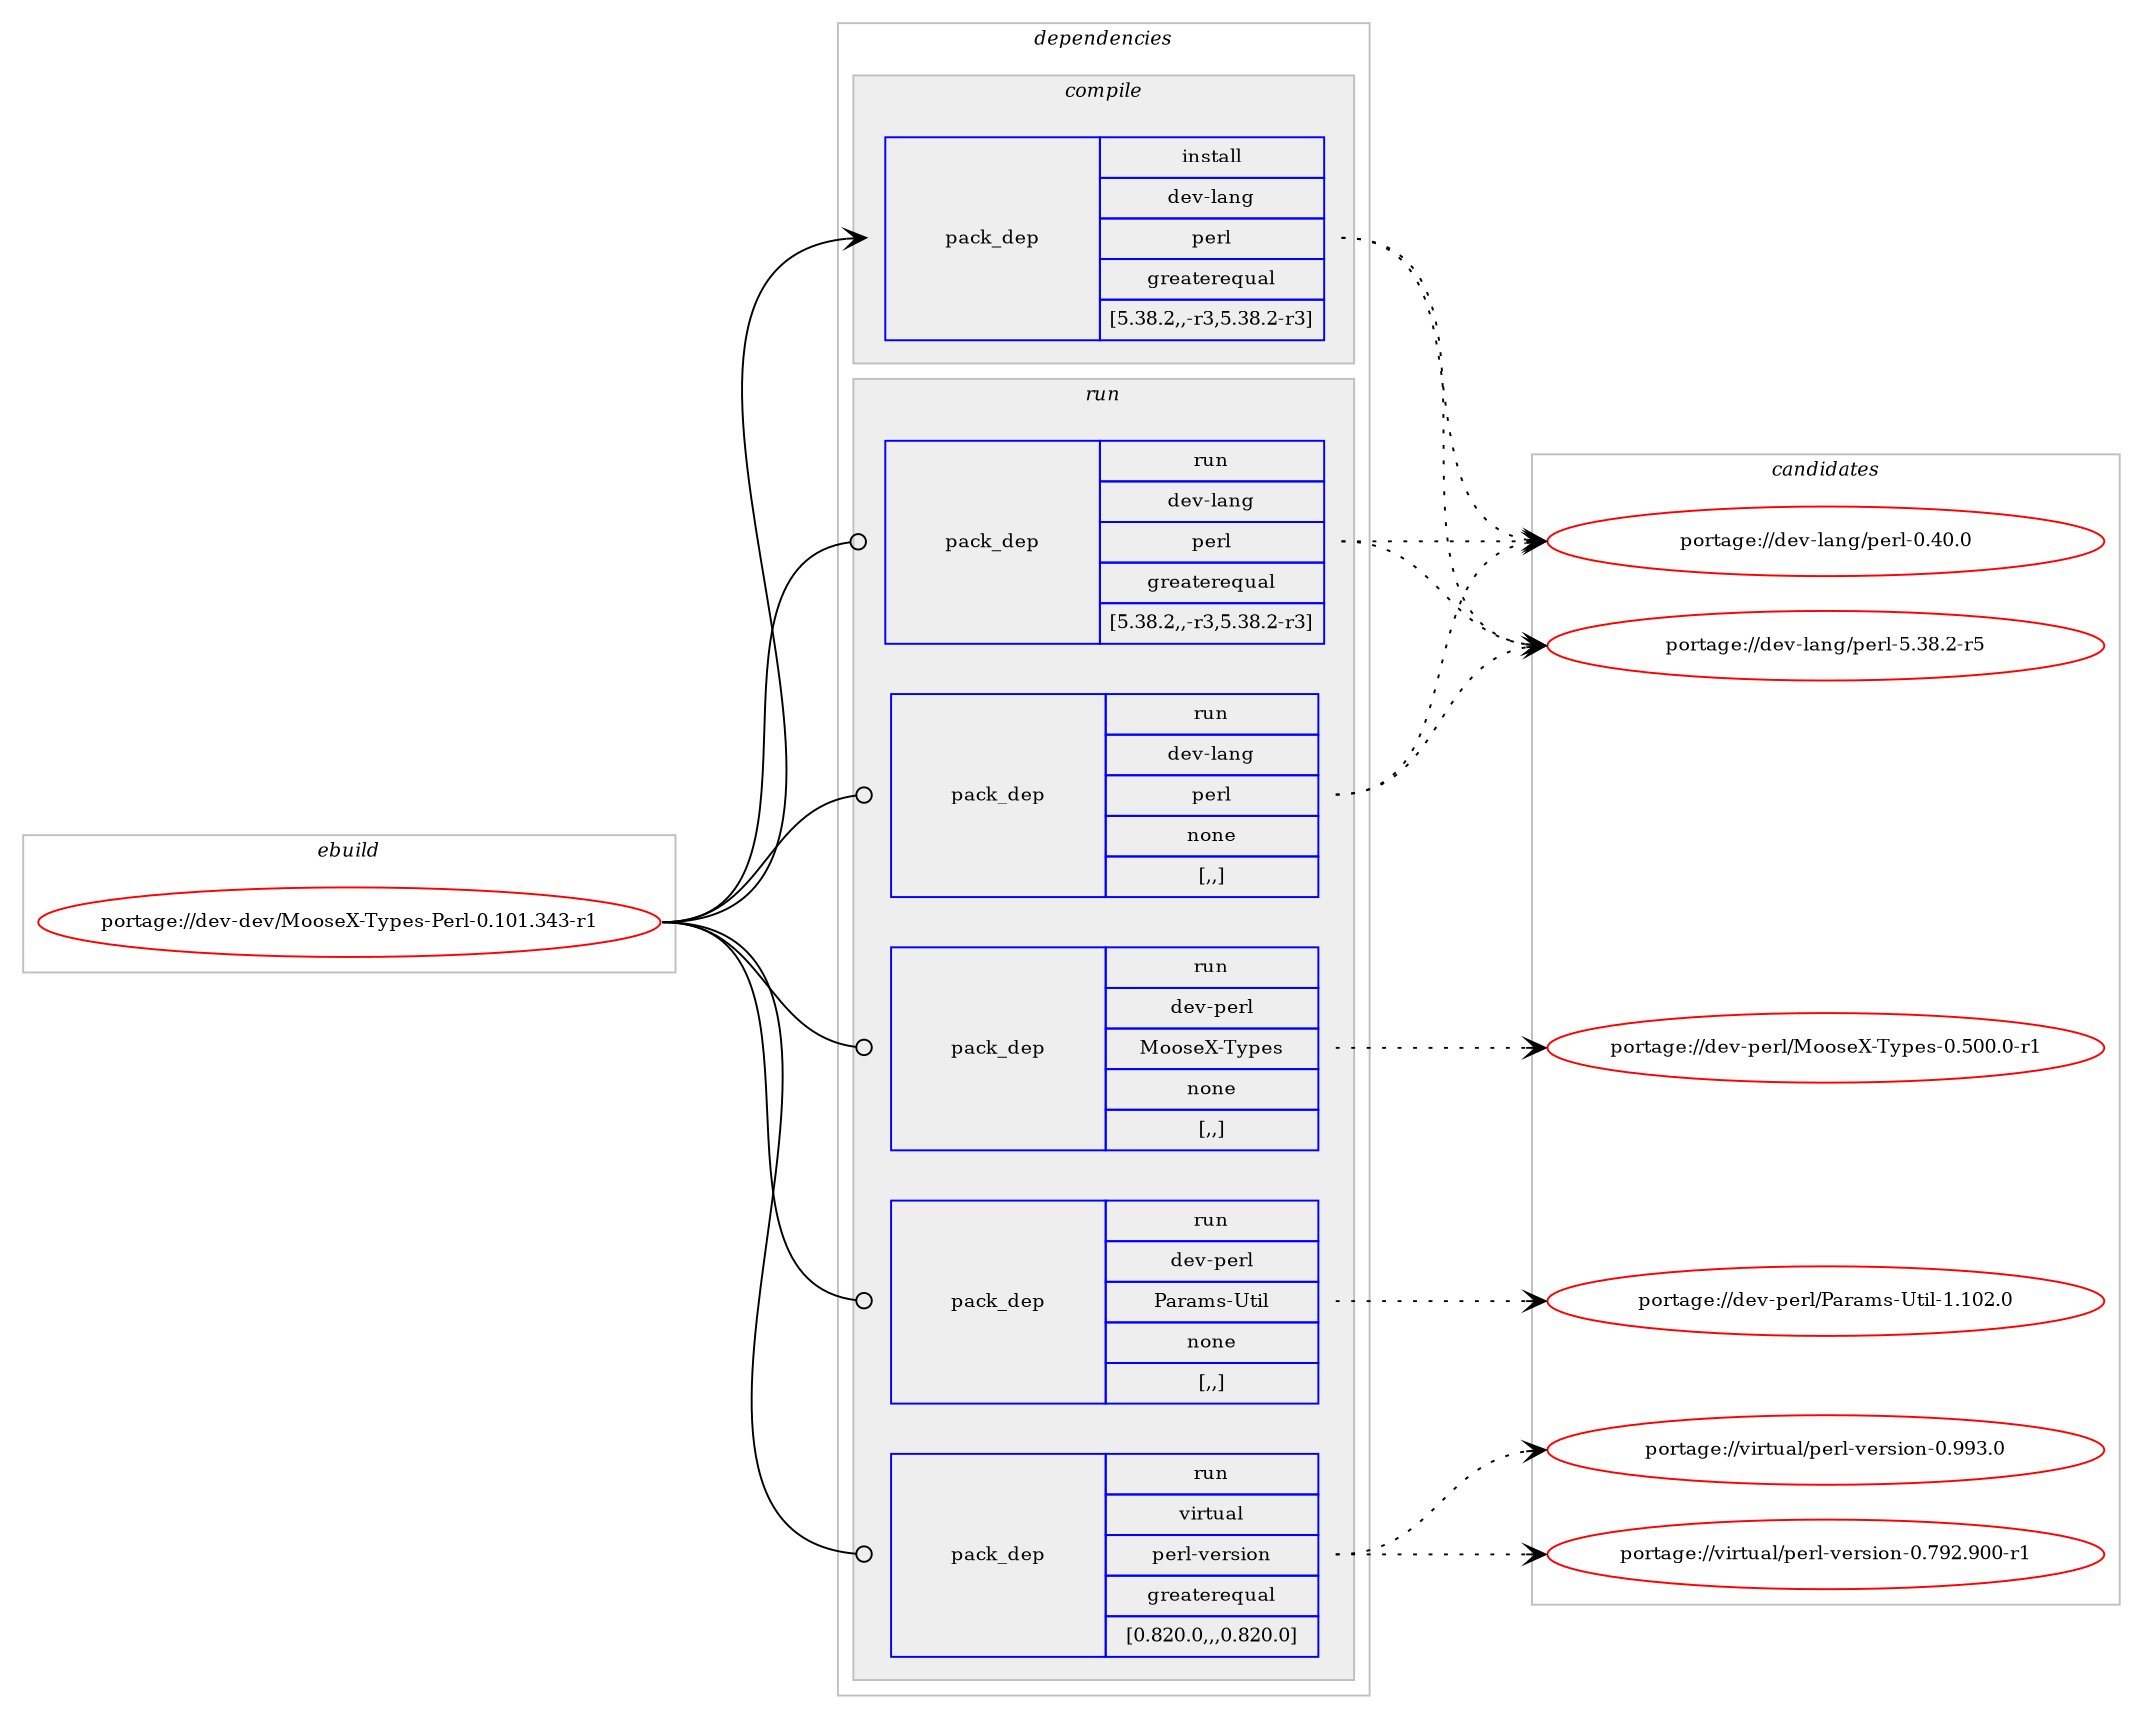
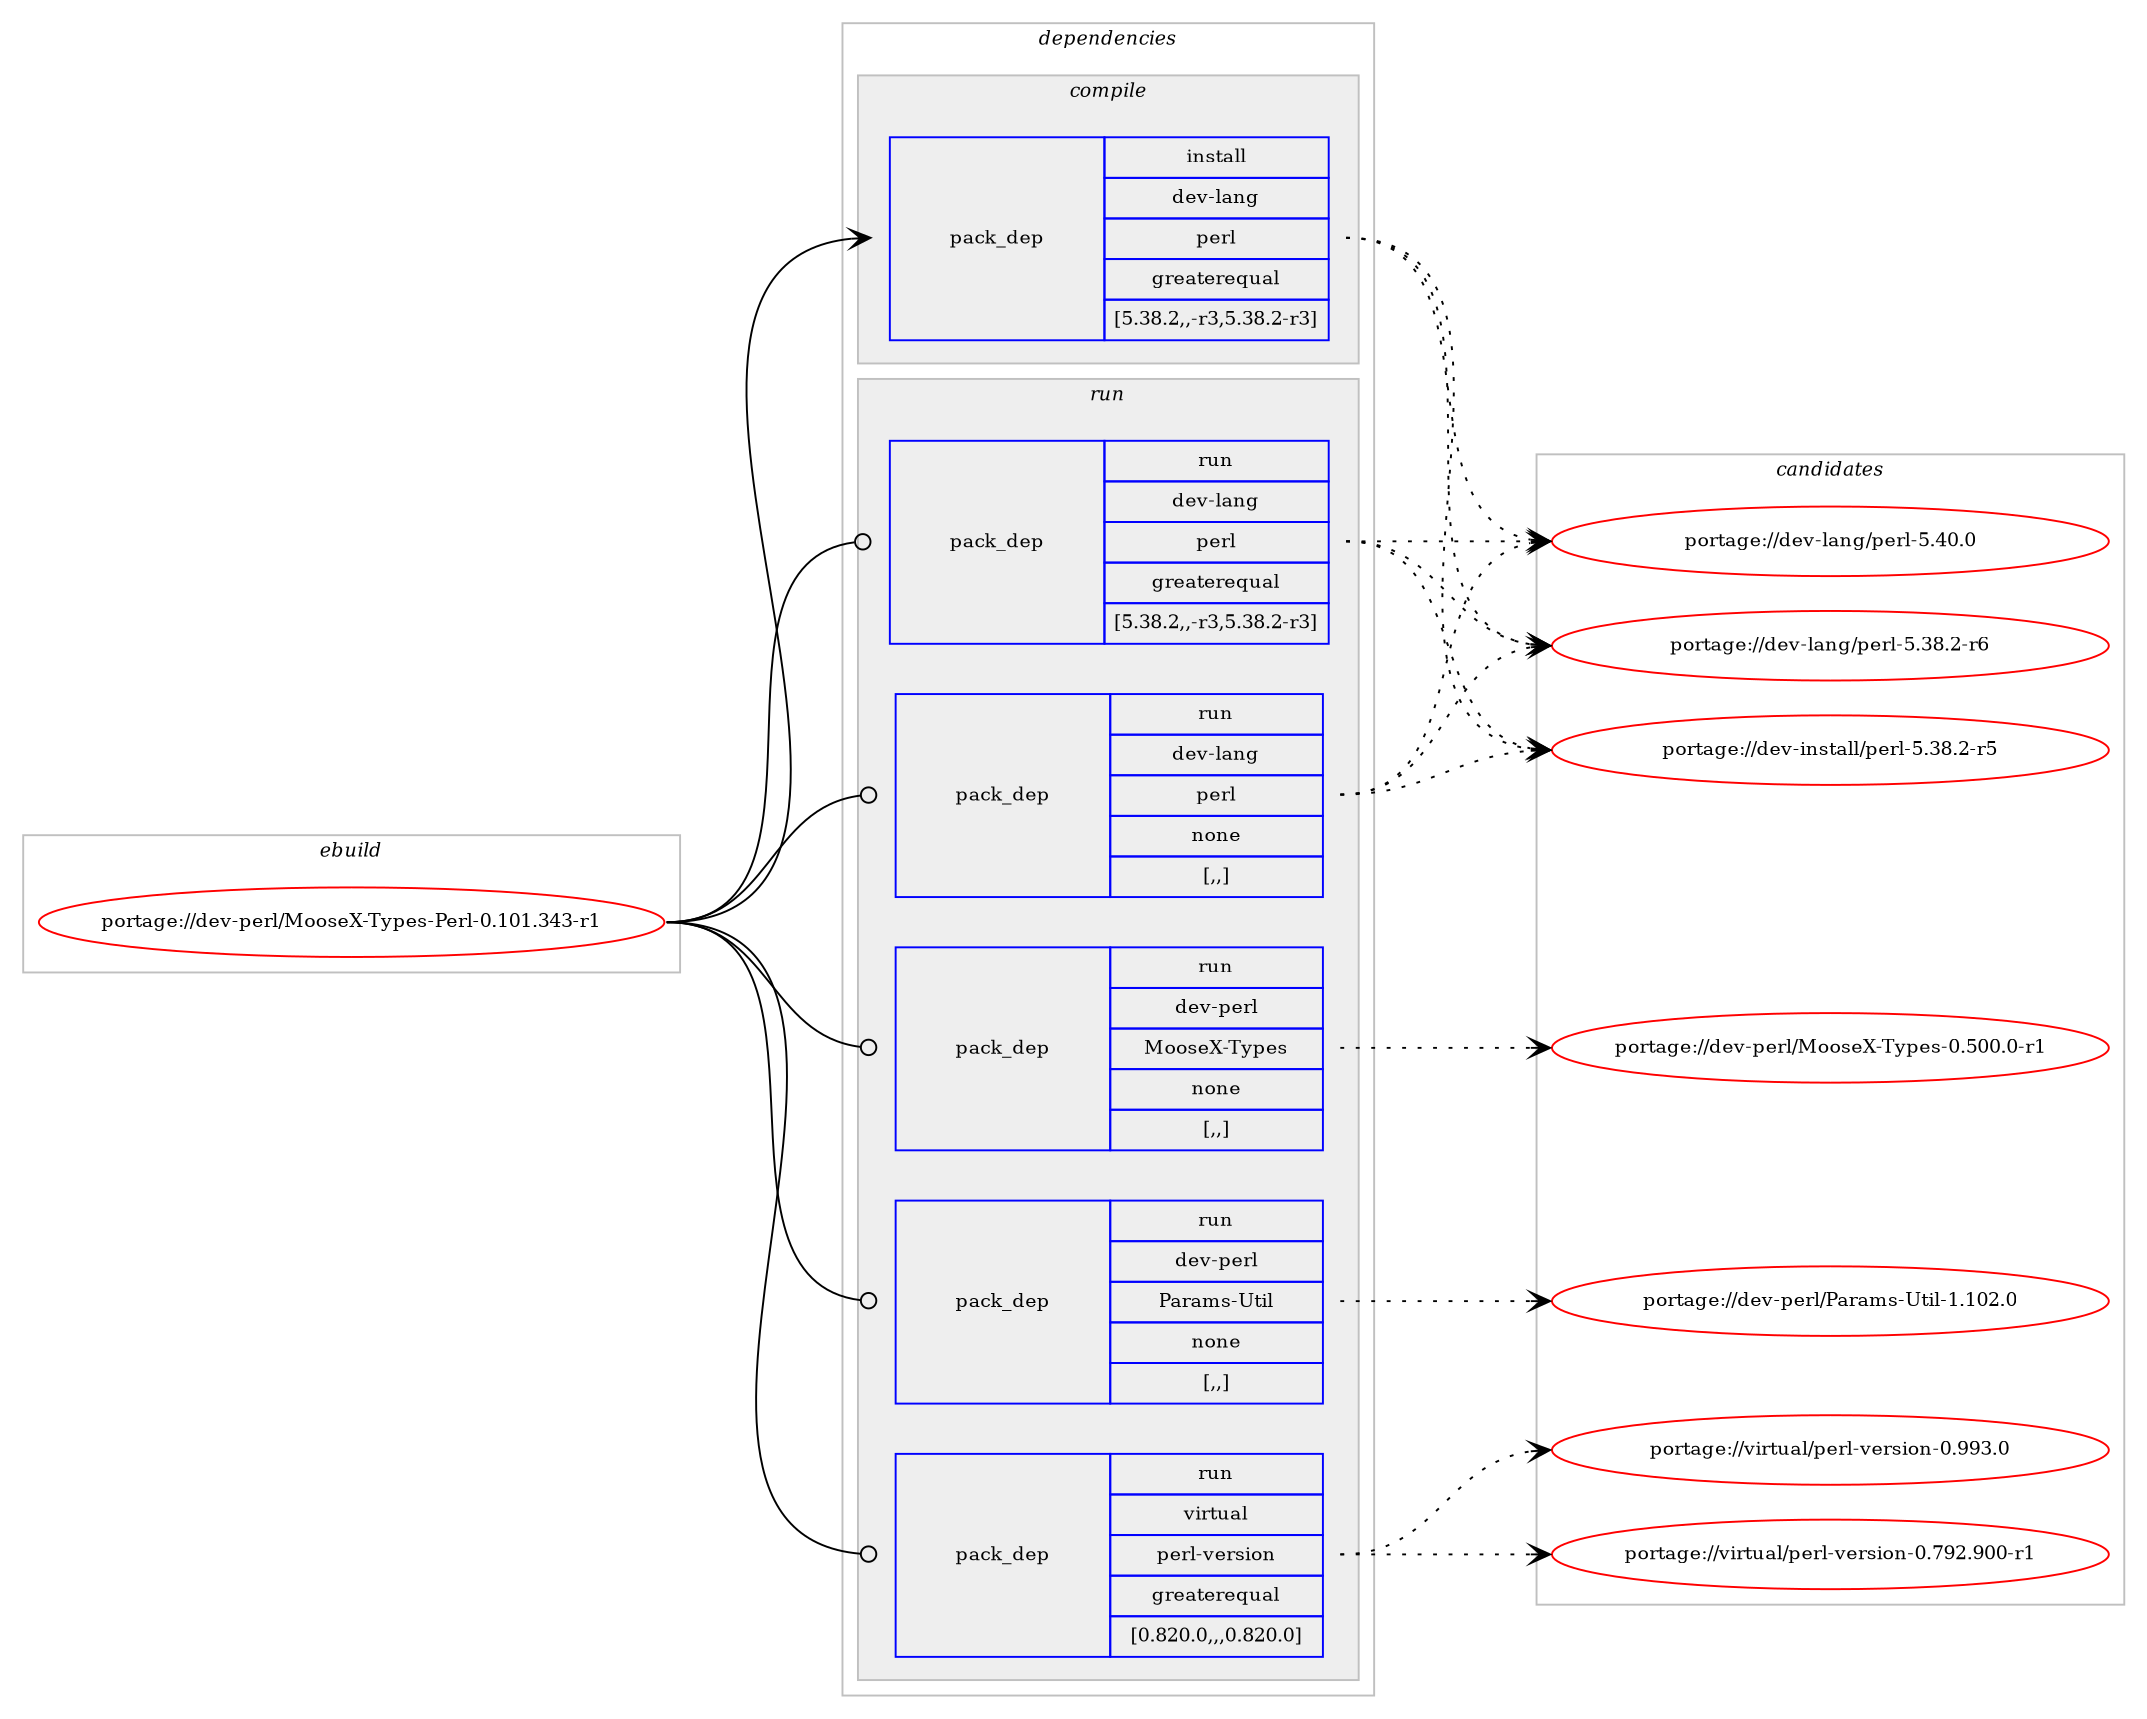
(1826, 541) -> (1830, 541)
(1826, 646) -> (1830, 750)
none -> (1830, 646)
(349, 922) -> (352, 922)
